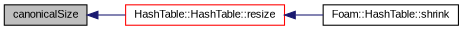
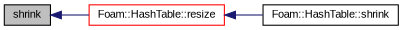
(46, 15) -> (27, 15)
(205, 15) -> (157, 15)
